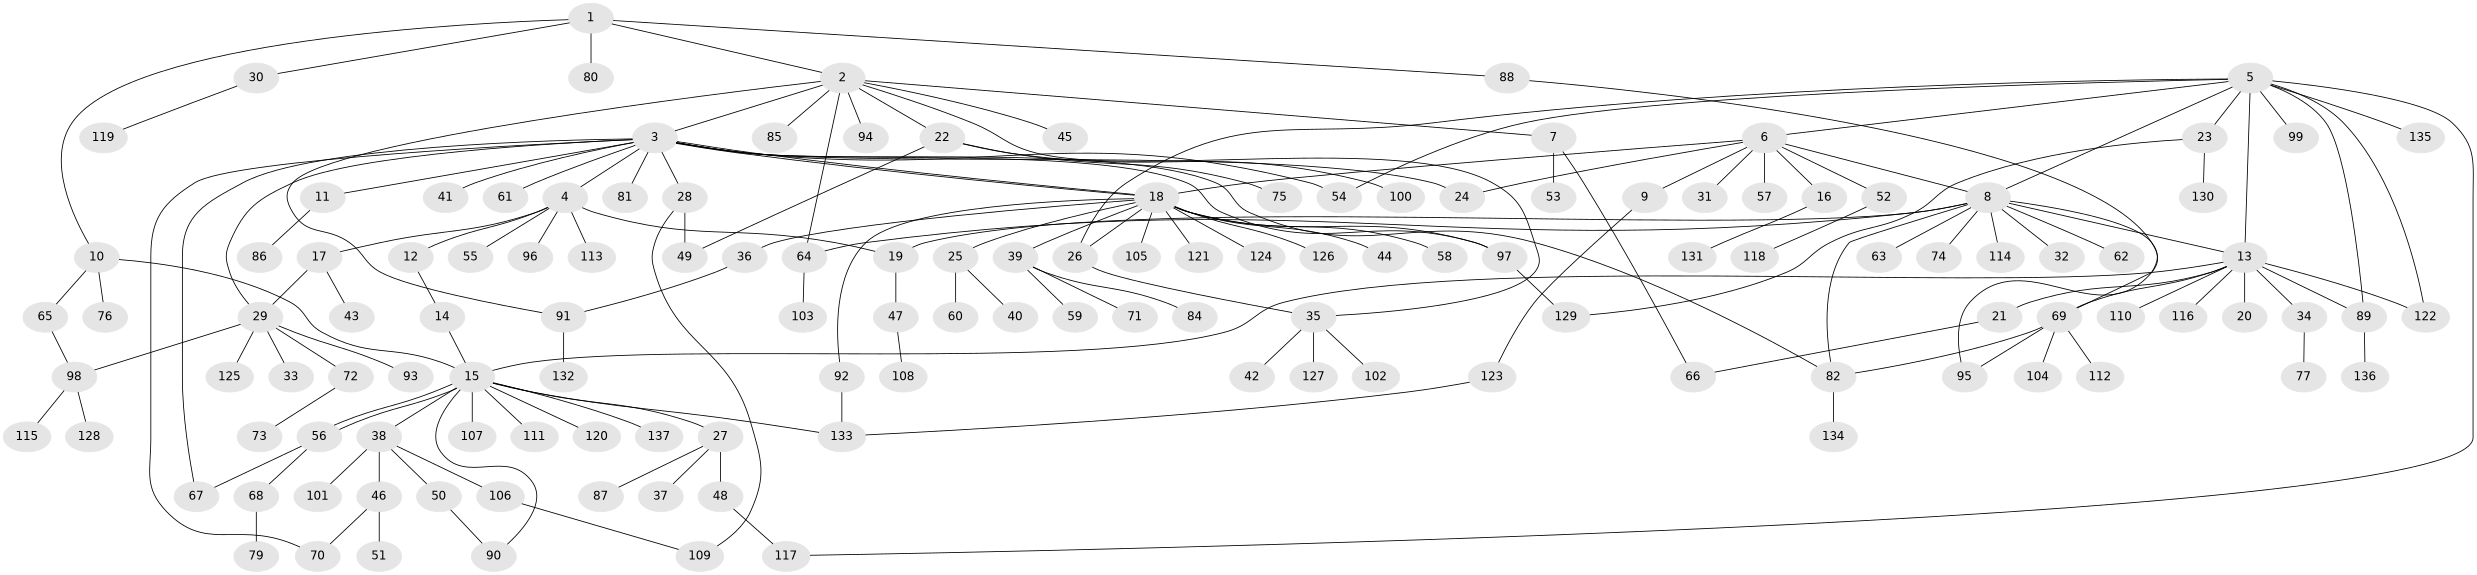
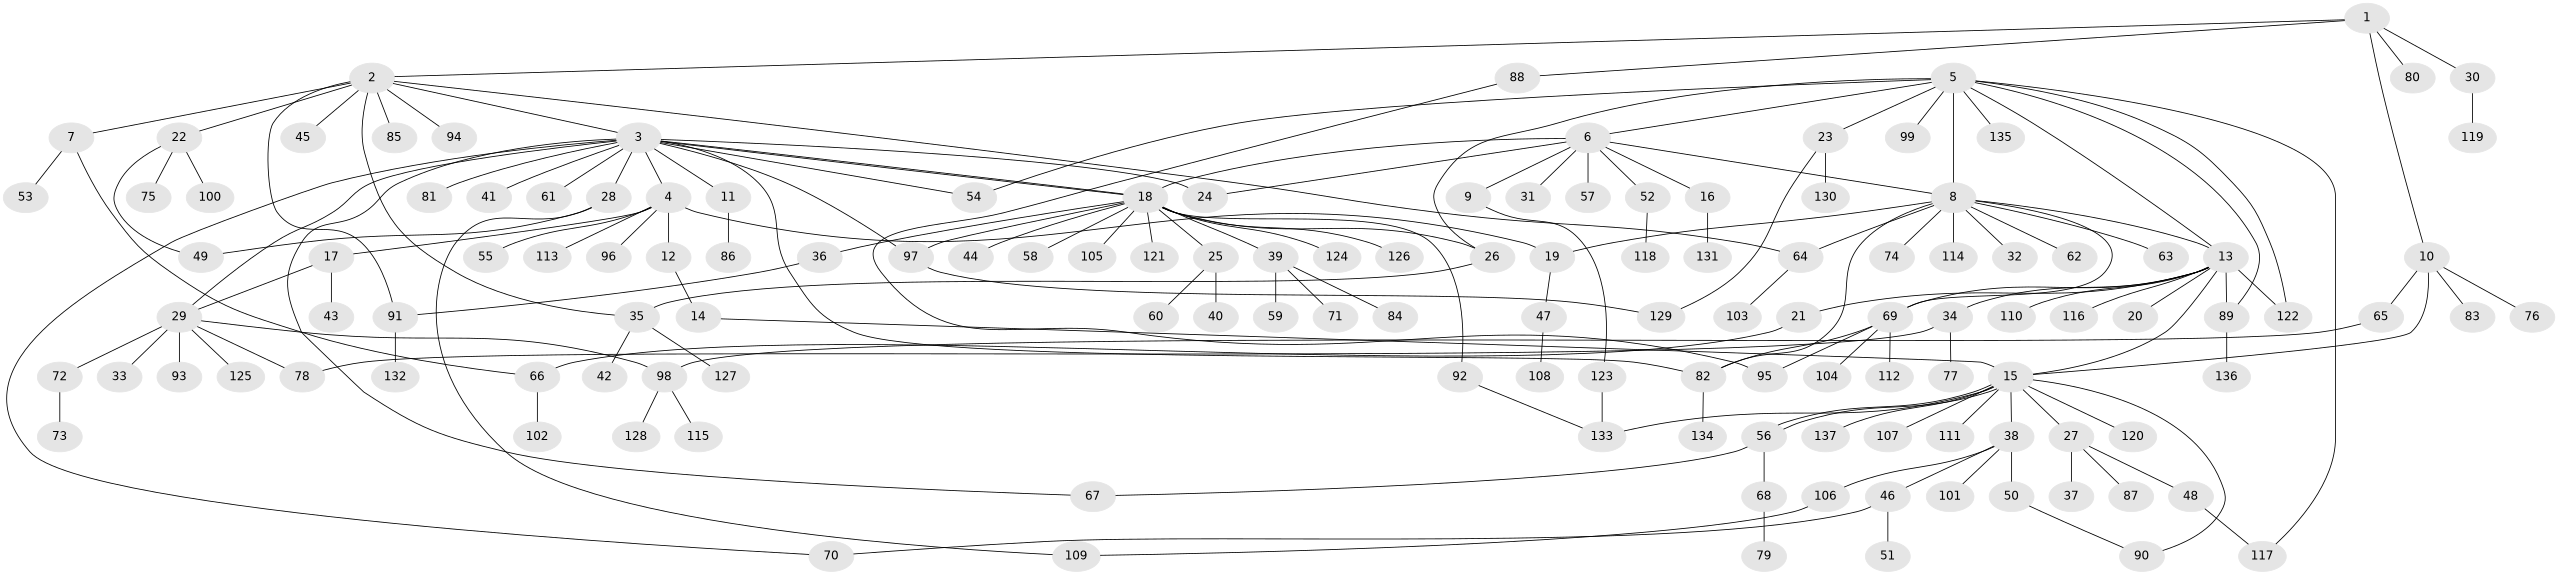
none -> (2473, 317)
(1345, 347) -> (537, 407)
none -> (302, 377)
